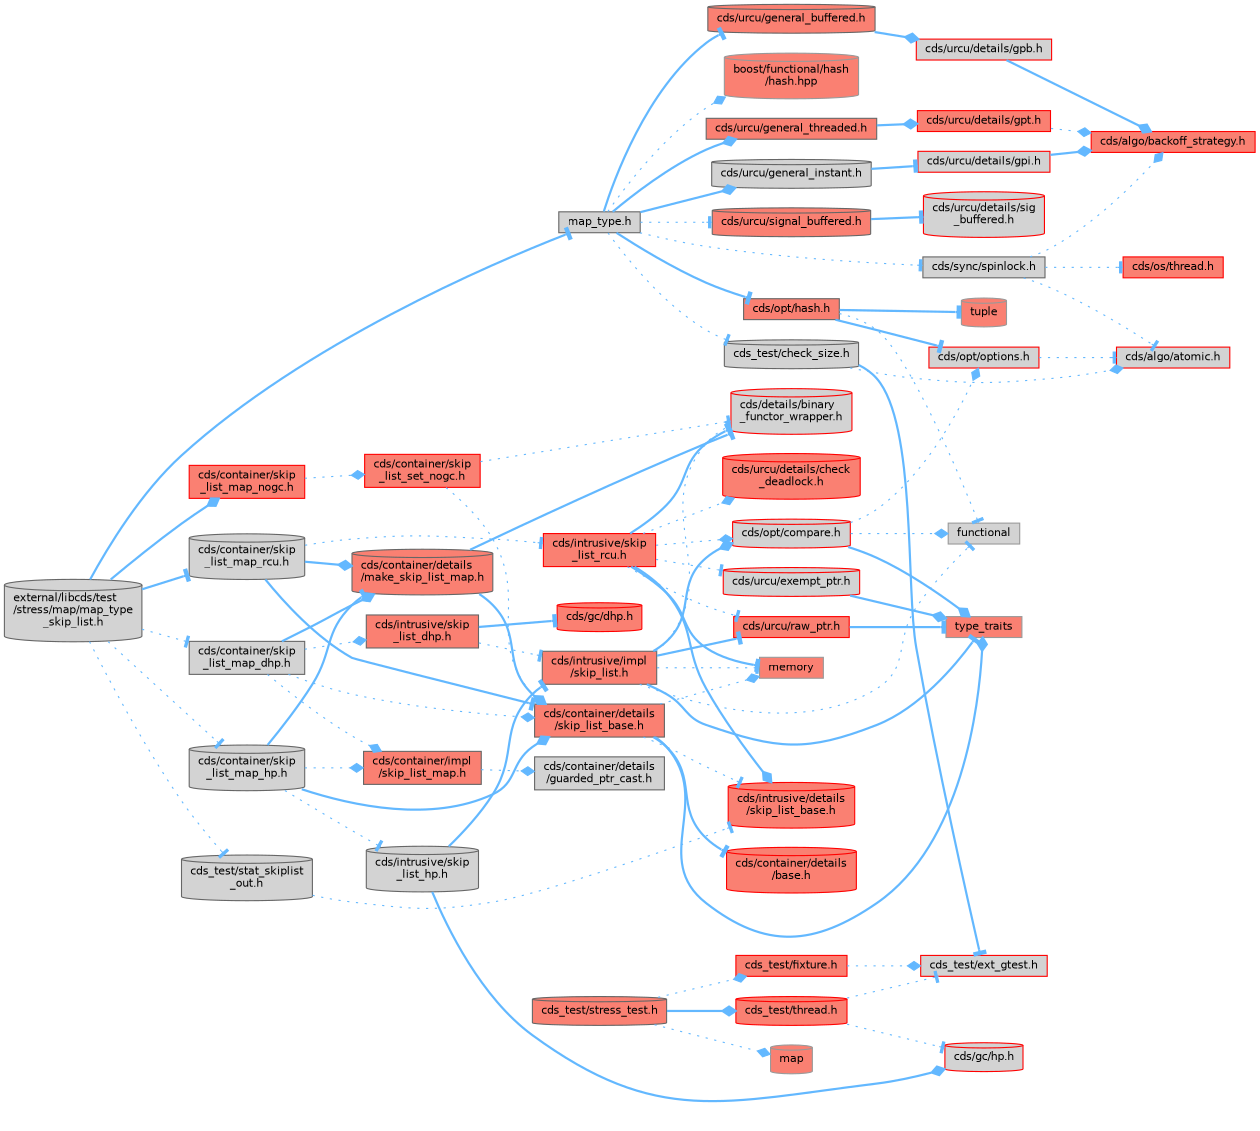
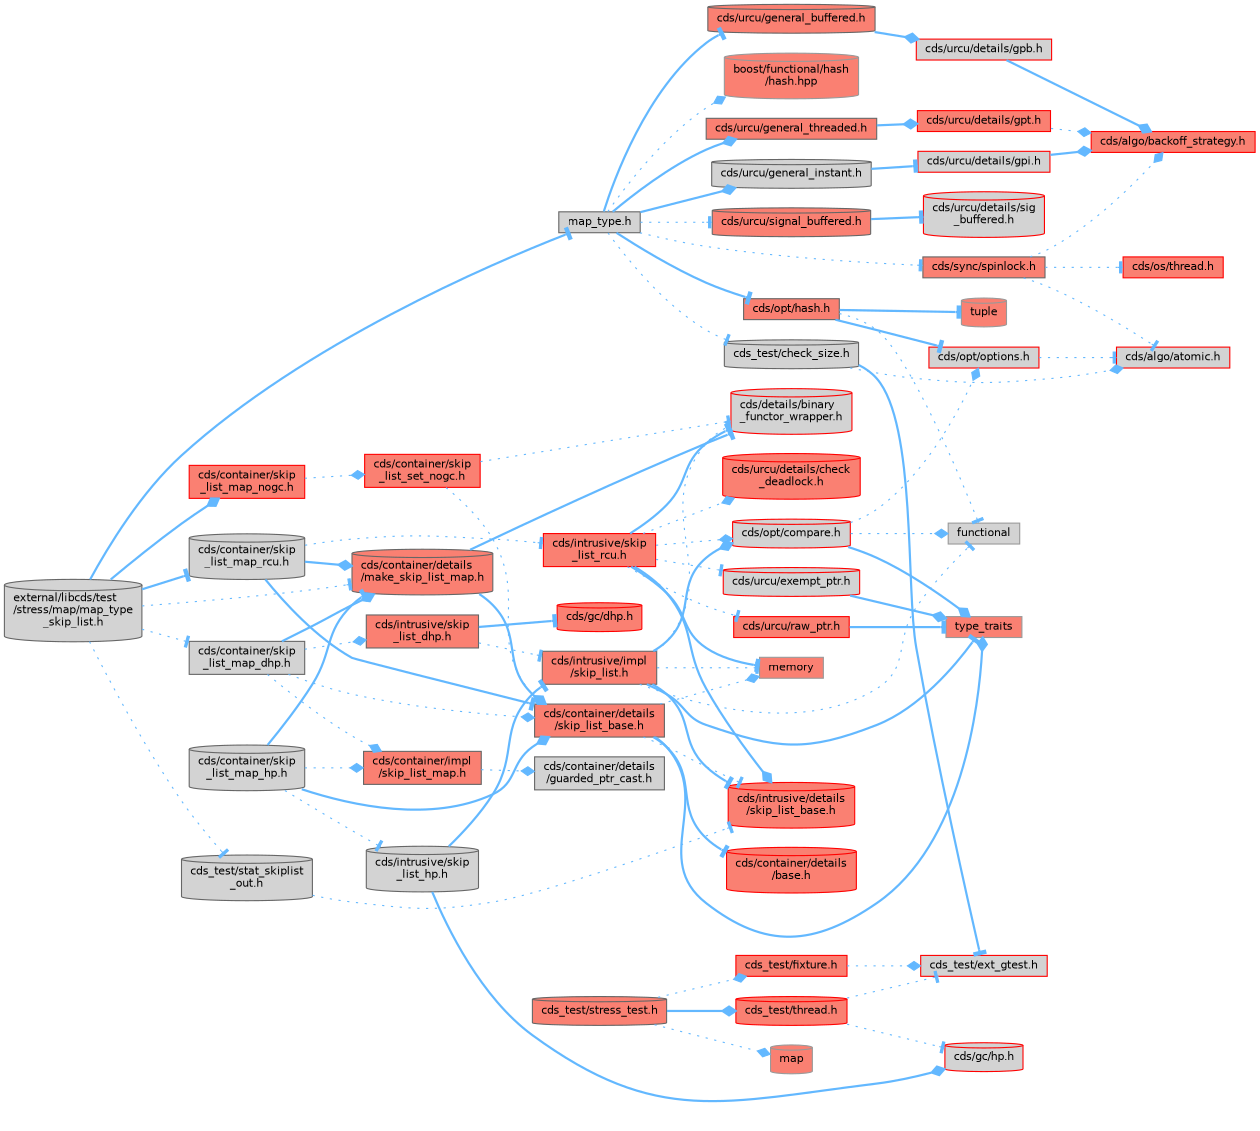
(984, 267) -> (984, 267)
(685, 650) -> (688, 734)
(162, 691) -> (244, 597)
